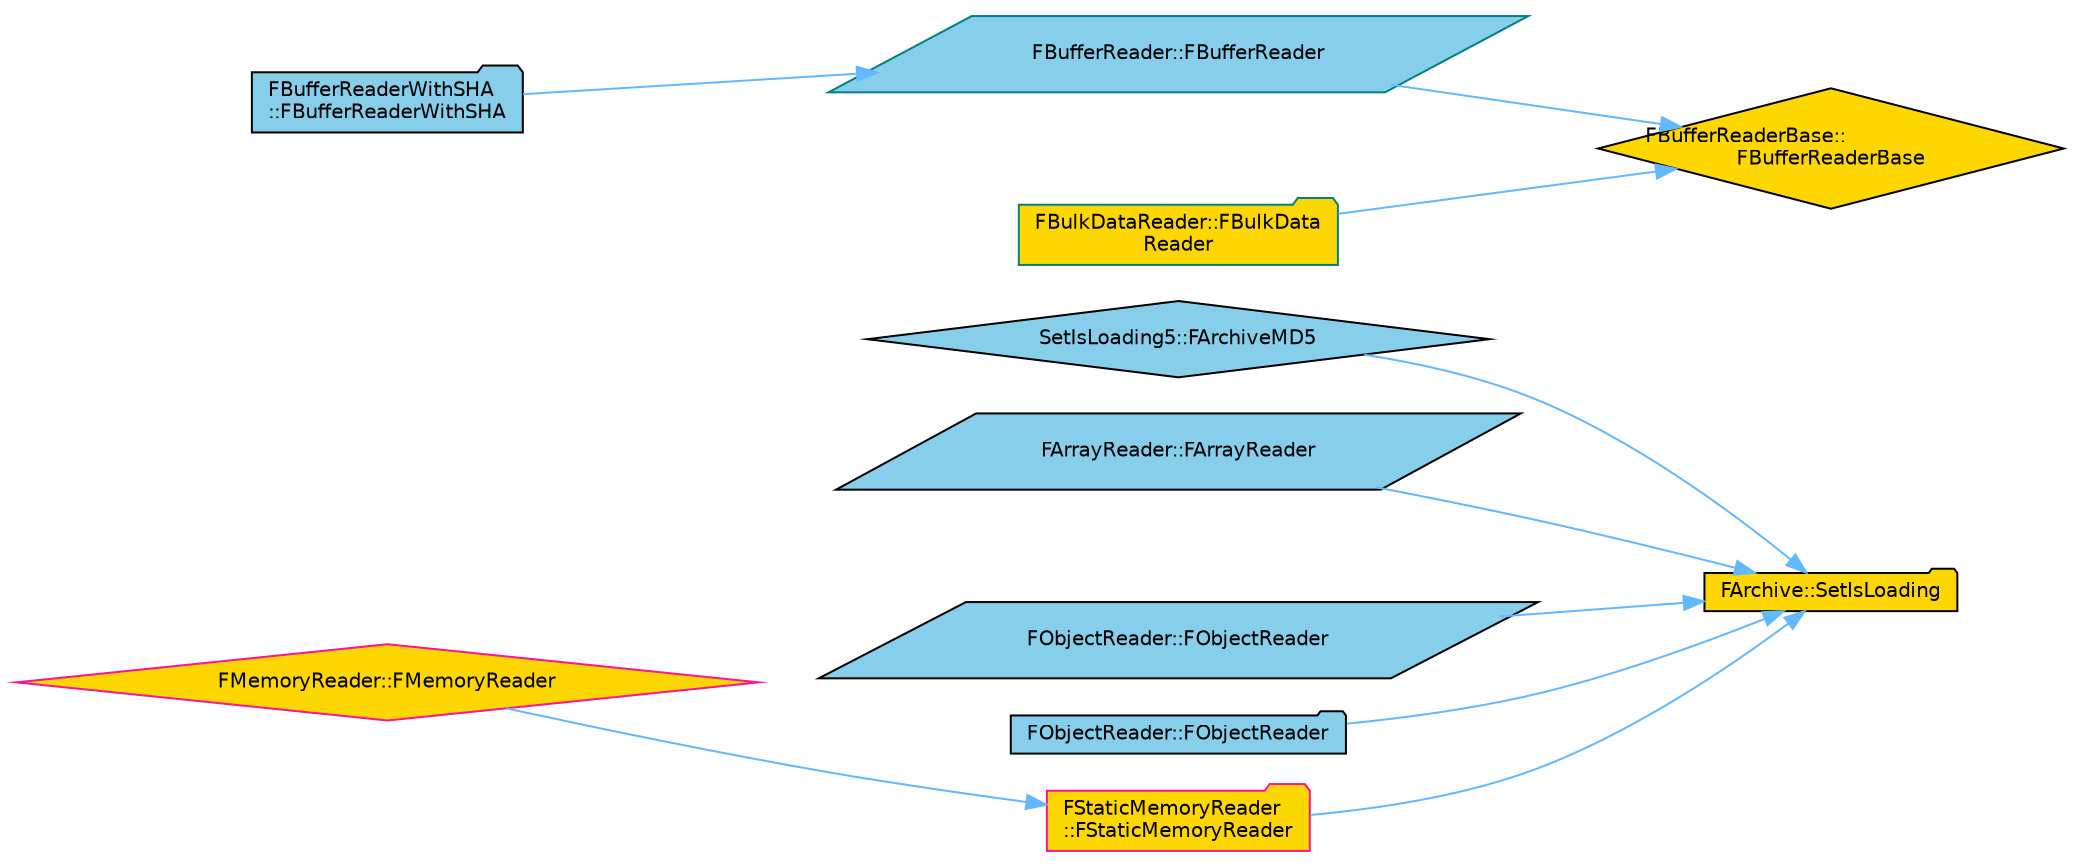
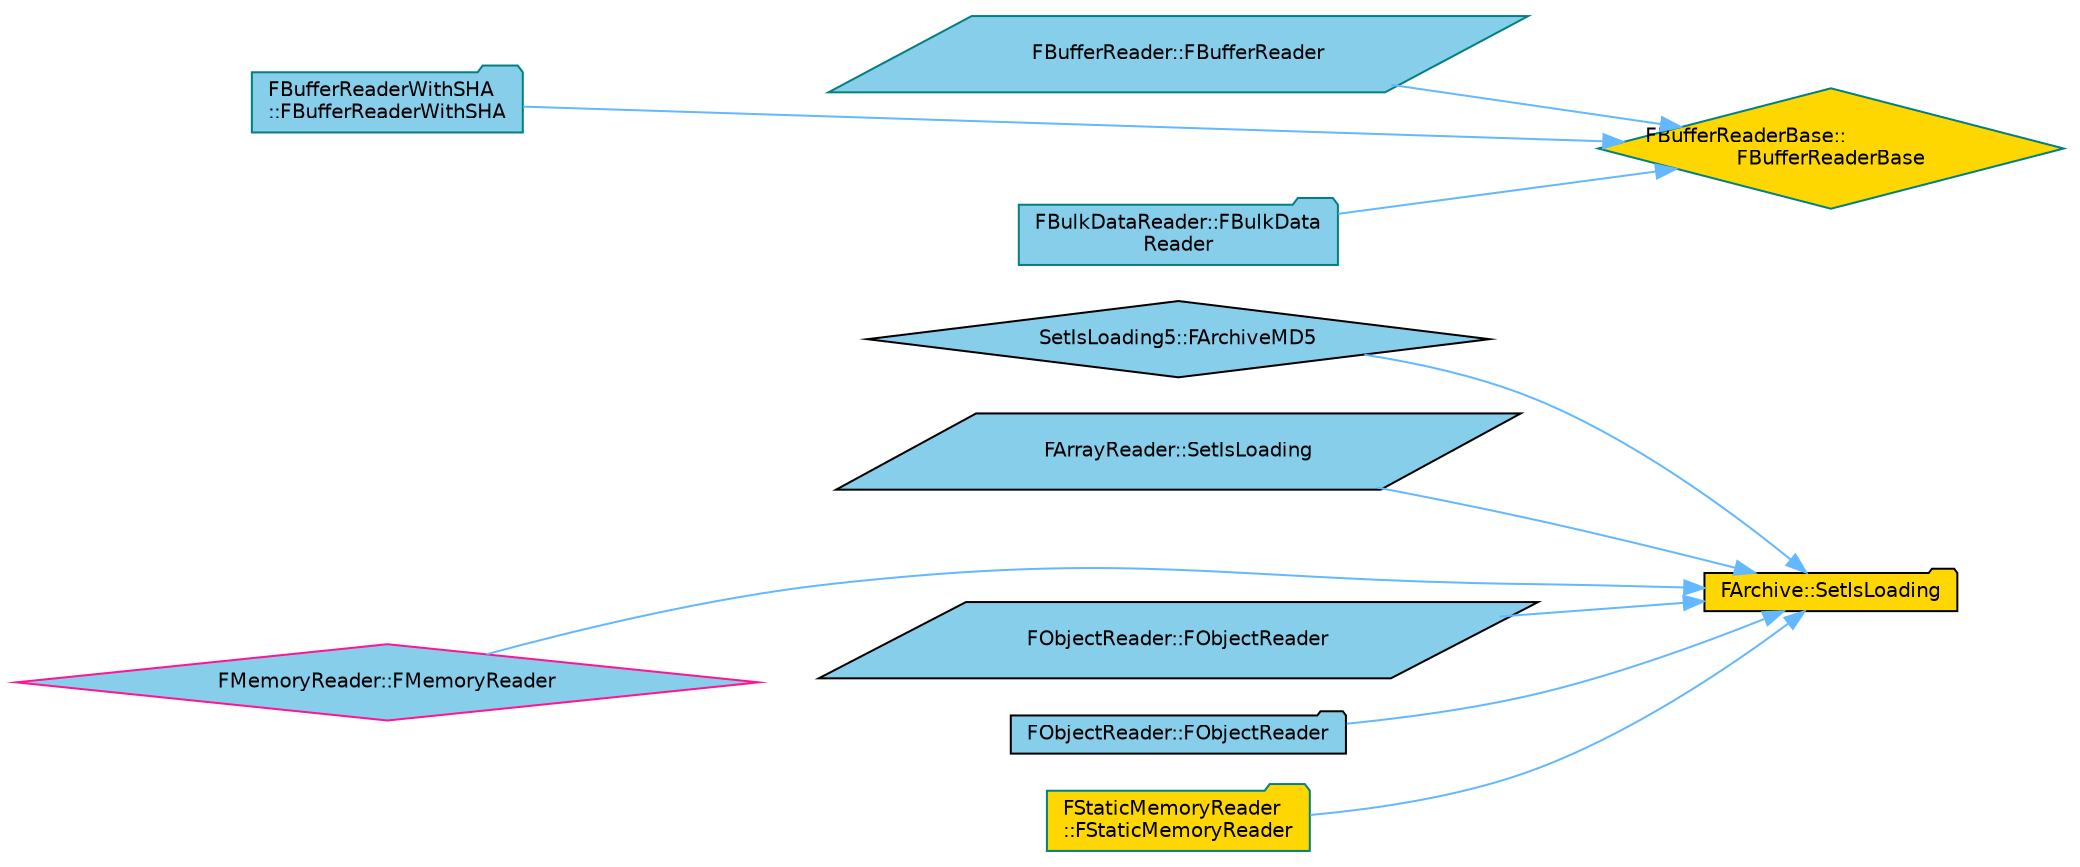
(690, 84) -> (1063, 124)
(387, 102) -> (387, 102)
(1831, 149) -> (1831, 149)
(1178, 235) -> (1178, 235)
(1178, 452) -> (1178, 452)
(387, 682) -> (387, 682)
(765, 761) -> (1081, 568)
(1178, 821) -> (1178, 821)
